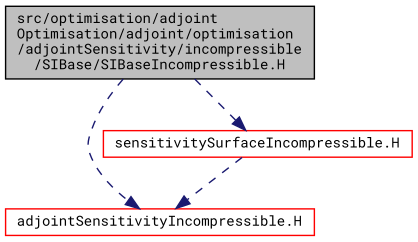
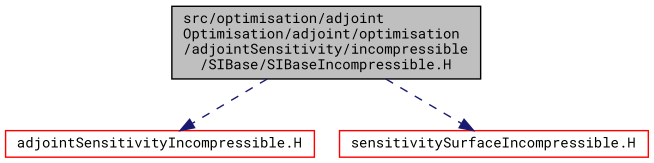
(215, 179) -> none
